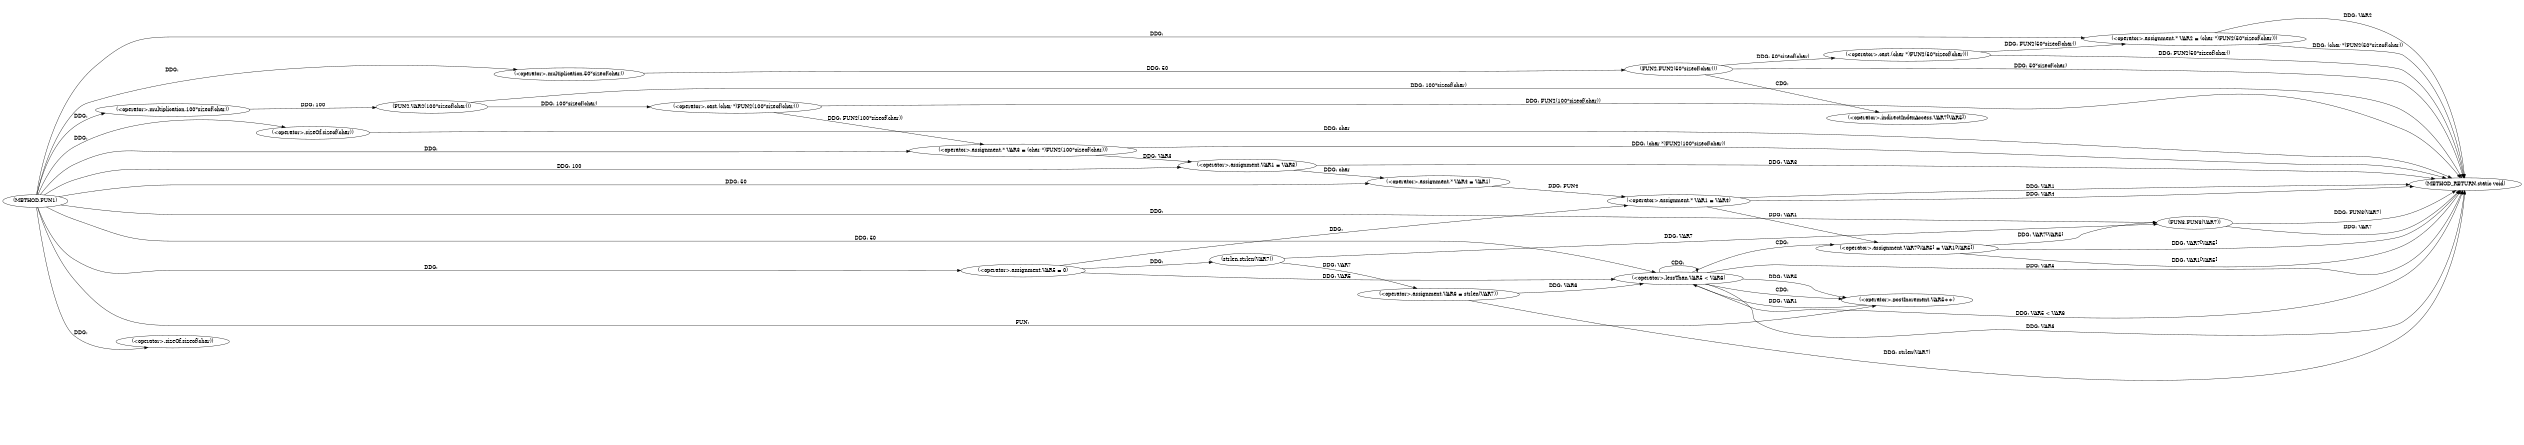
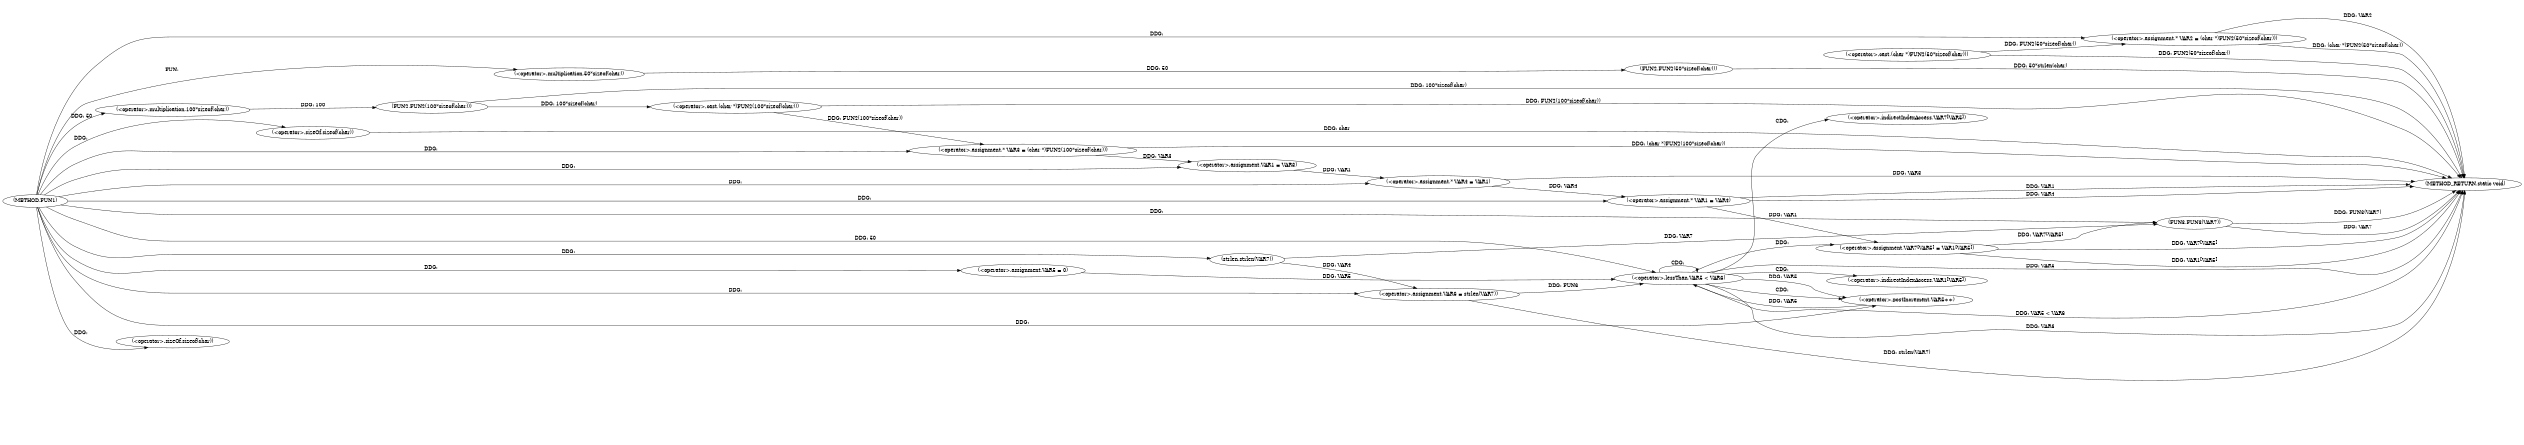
(1776, 61) -> none
(2040, 66) -> (2040, 66)
(173, 70) -> (173, 70)
(1790, 93) -> (1752, 186)
(432, 107) -> (432, 107)
(82, 117) -> (82, 117)
(1874, 166) -> (1958, 176)
(569, 167) -> (569, 167)
(1337, 170) -> (1337, 170)
(736, 182) -> (736, 182)
(1563, 186) -> (1563, 186)
(1341, 233) -> (836, 201)
(1783, 243) -> (1783, 243)
(1145, 266) -> (613, 254)
(1337, 266) -> (1337, 266)
none -> (1907, 281)
(1563, 286) -> (1563, 286)
none -> (676, 293)
(1783, 301) -> (1783, 301)
(1023, 323) -> (1023, 323)
